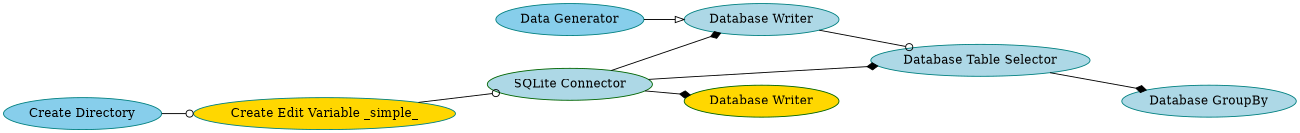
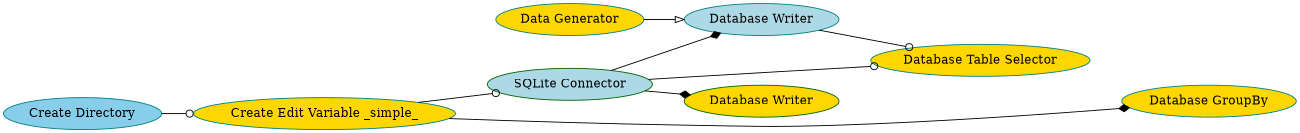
(570, 20) -> (570, 20)
(980, 60) -> (980, 60)
(759, 73) -> (759, 73)
(1093, 80) -> (784, 126)
(1209, 101) -> (1209, 101)
